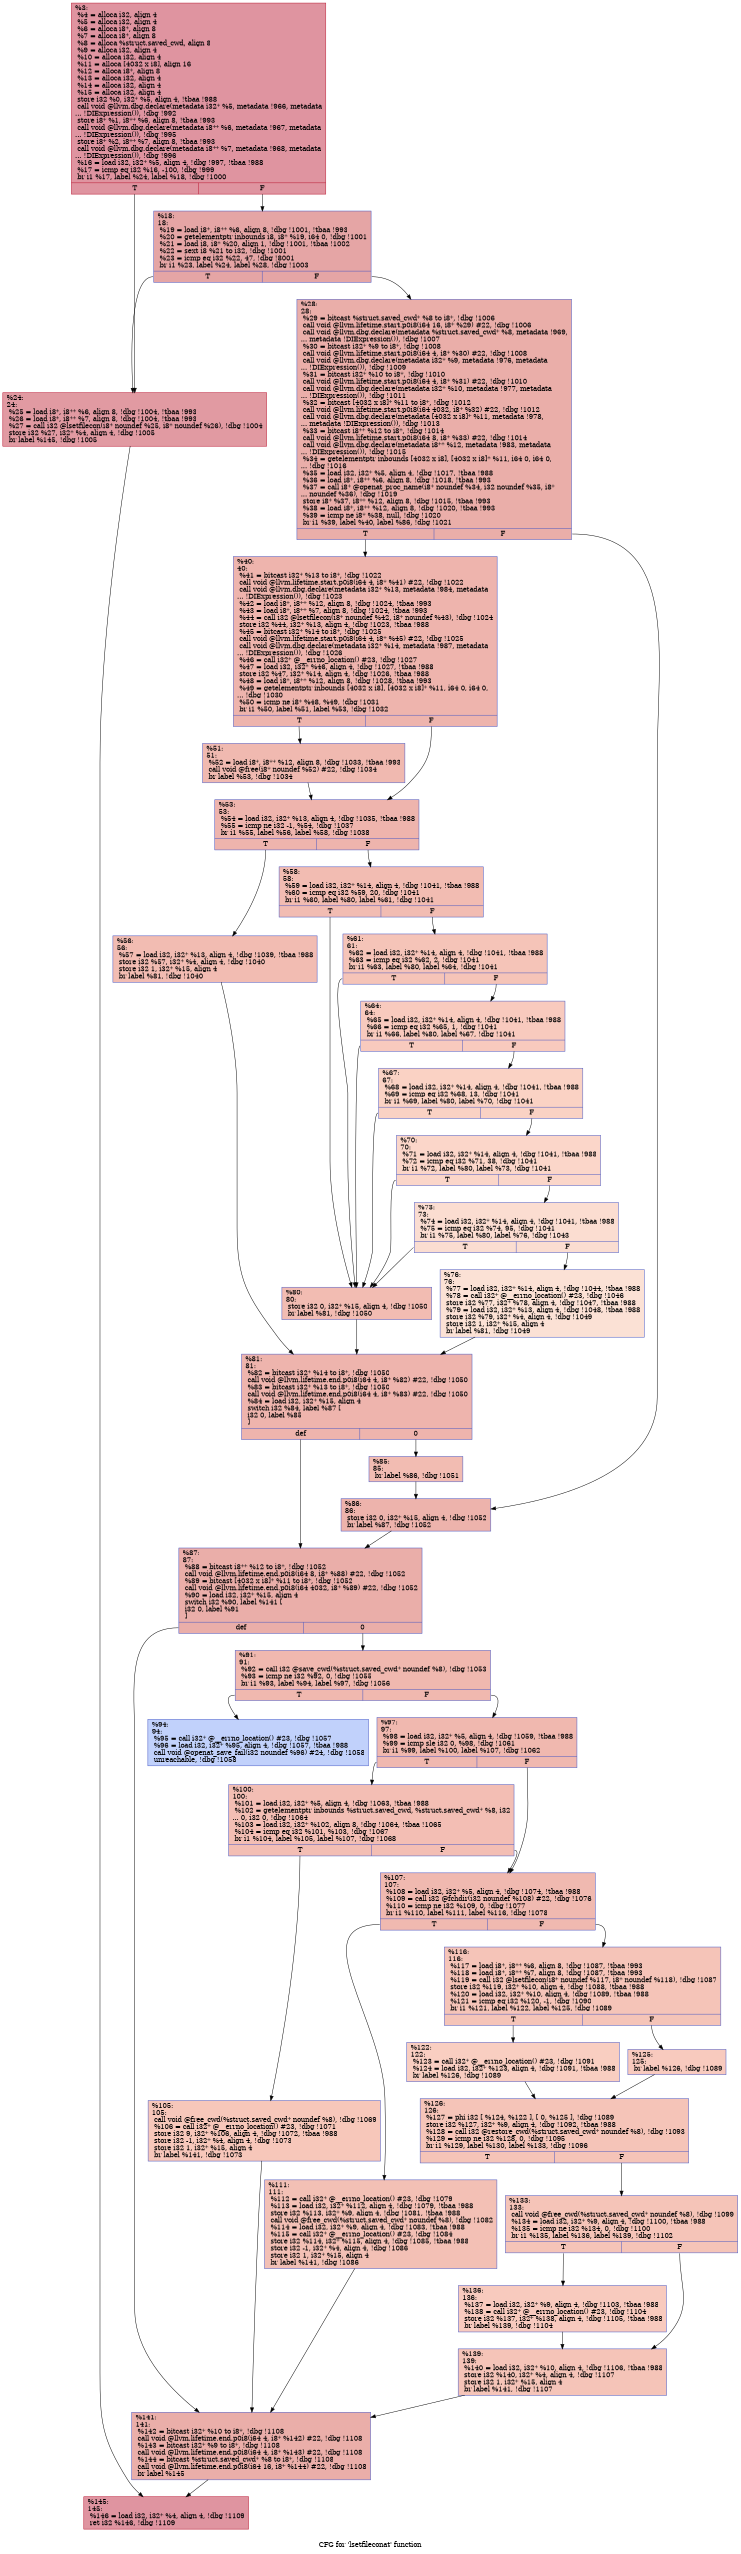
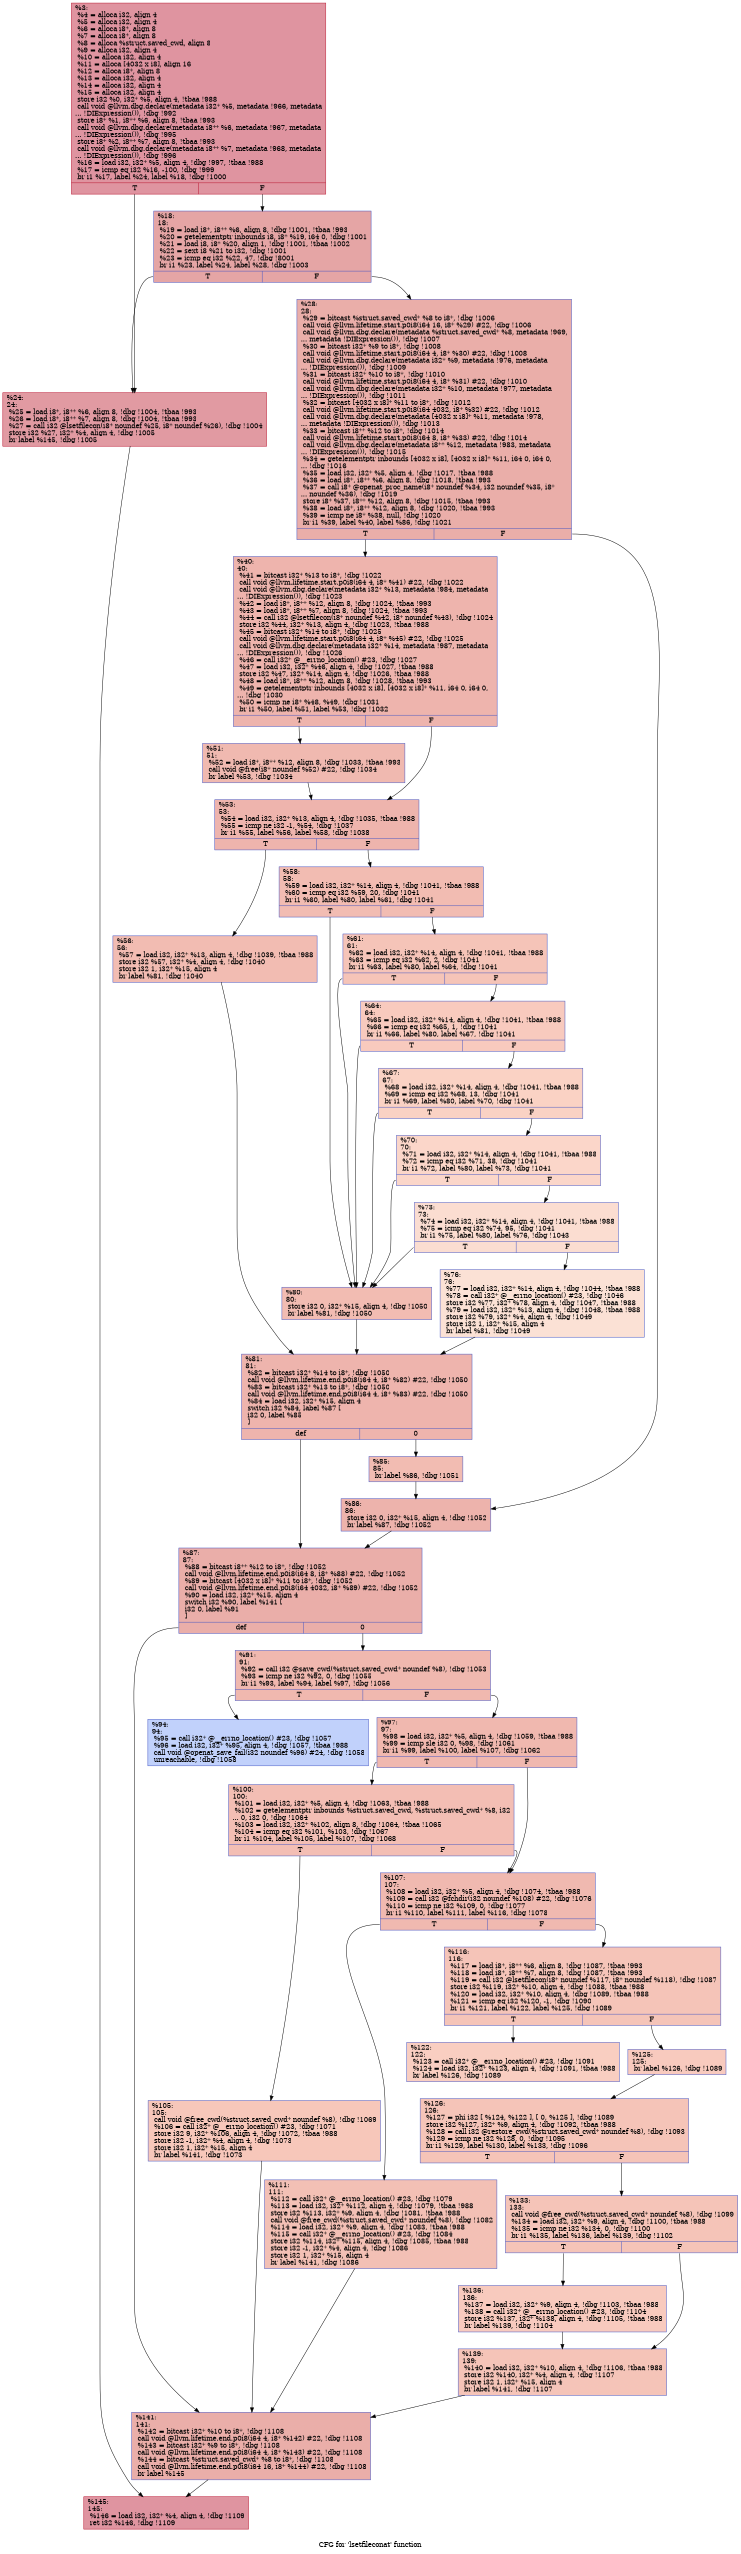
(529, 2088) -> none
